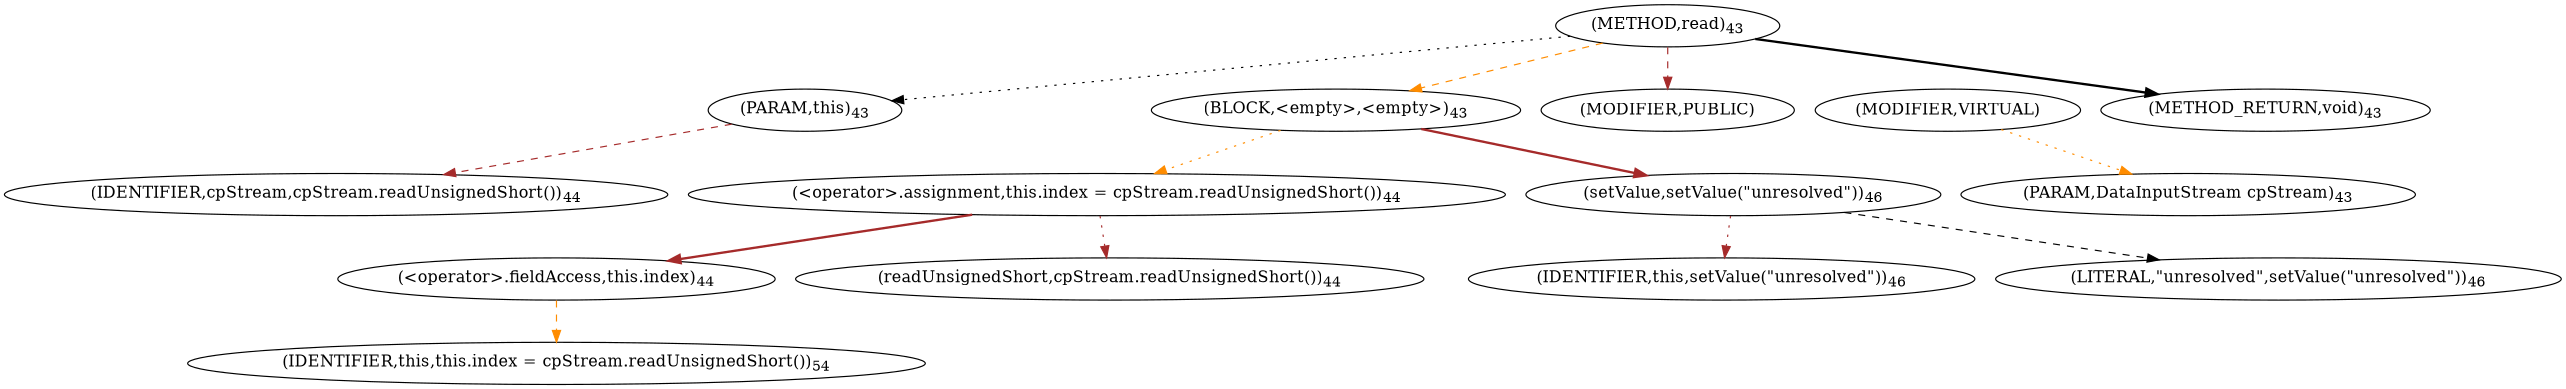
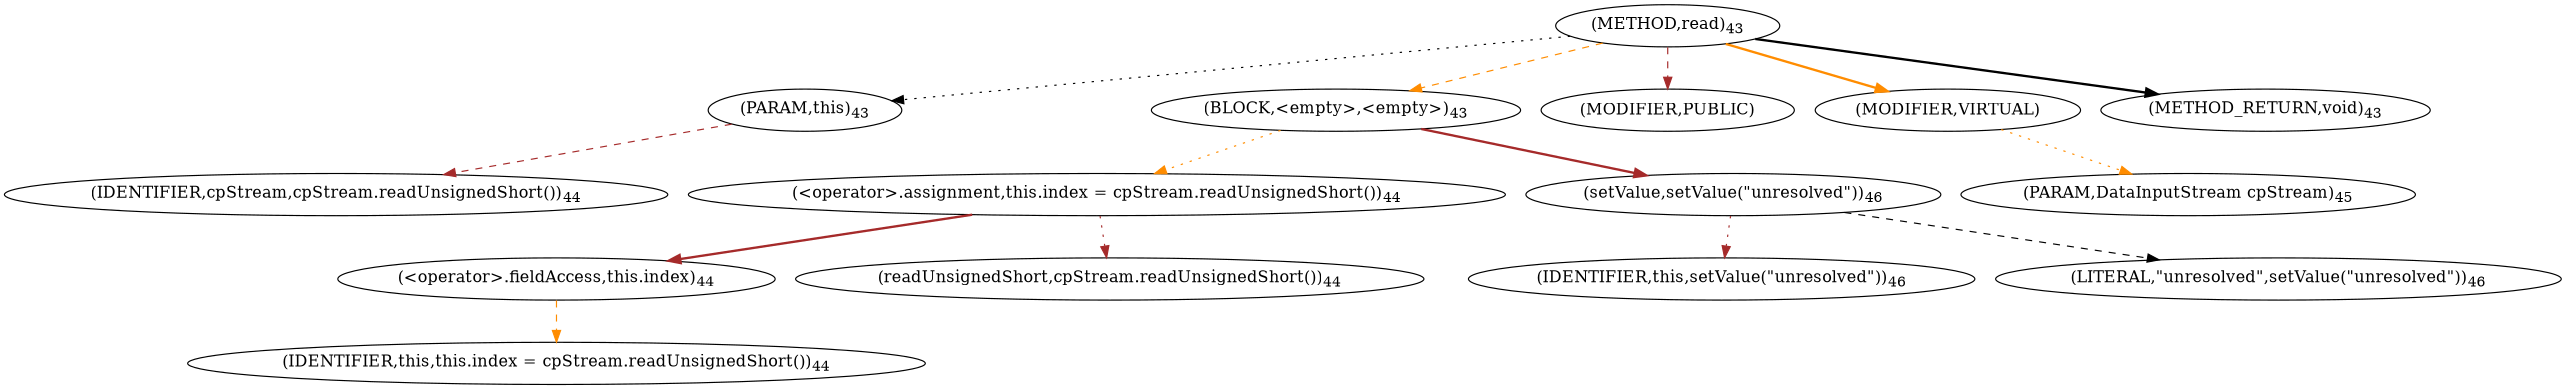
none -> (1801, 66)
(2344, 193) -> (2344, 193)
(821, 362) -> (821, 362)
